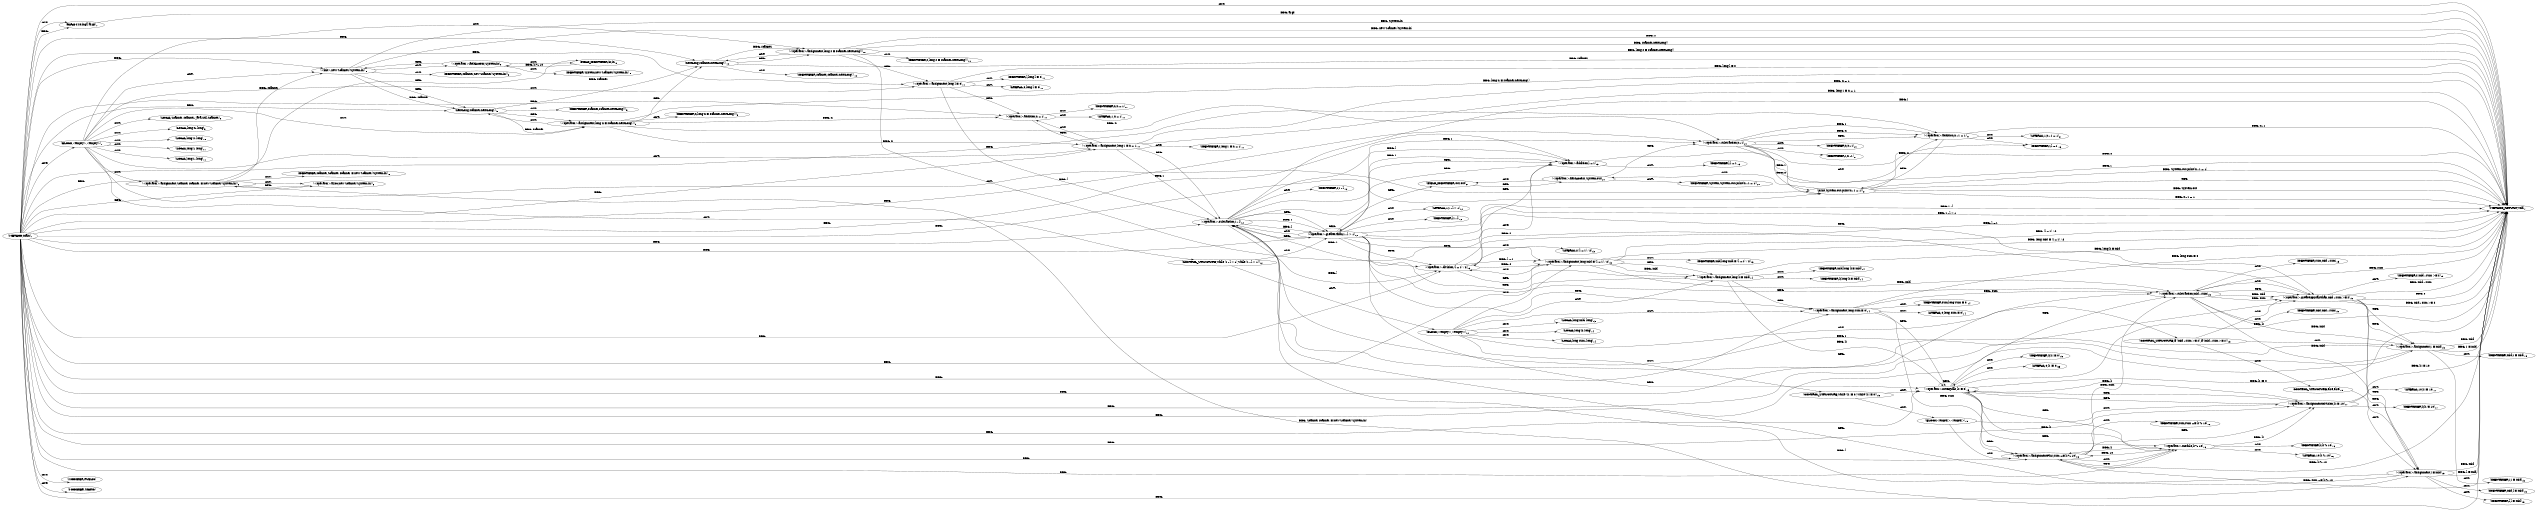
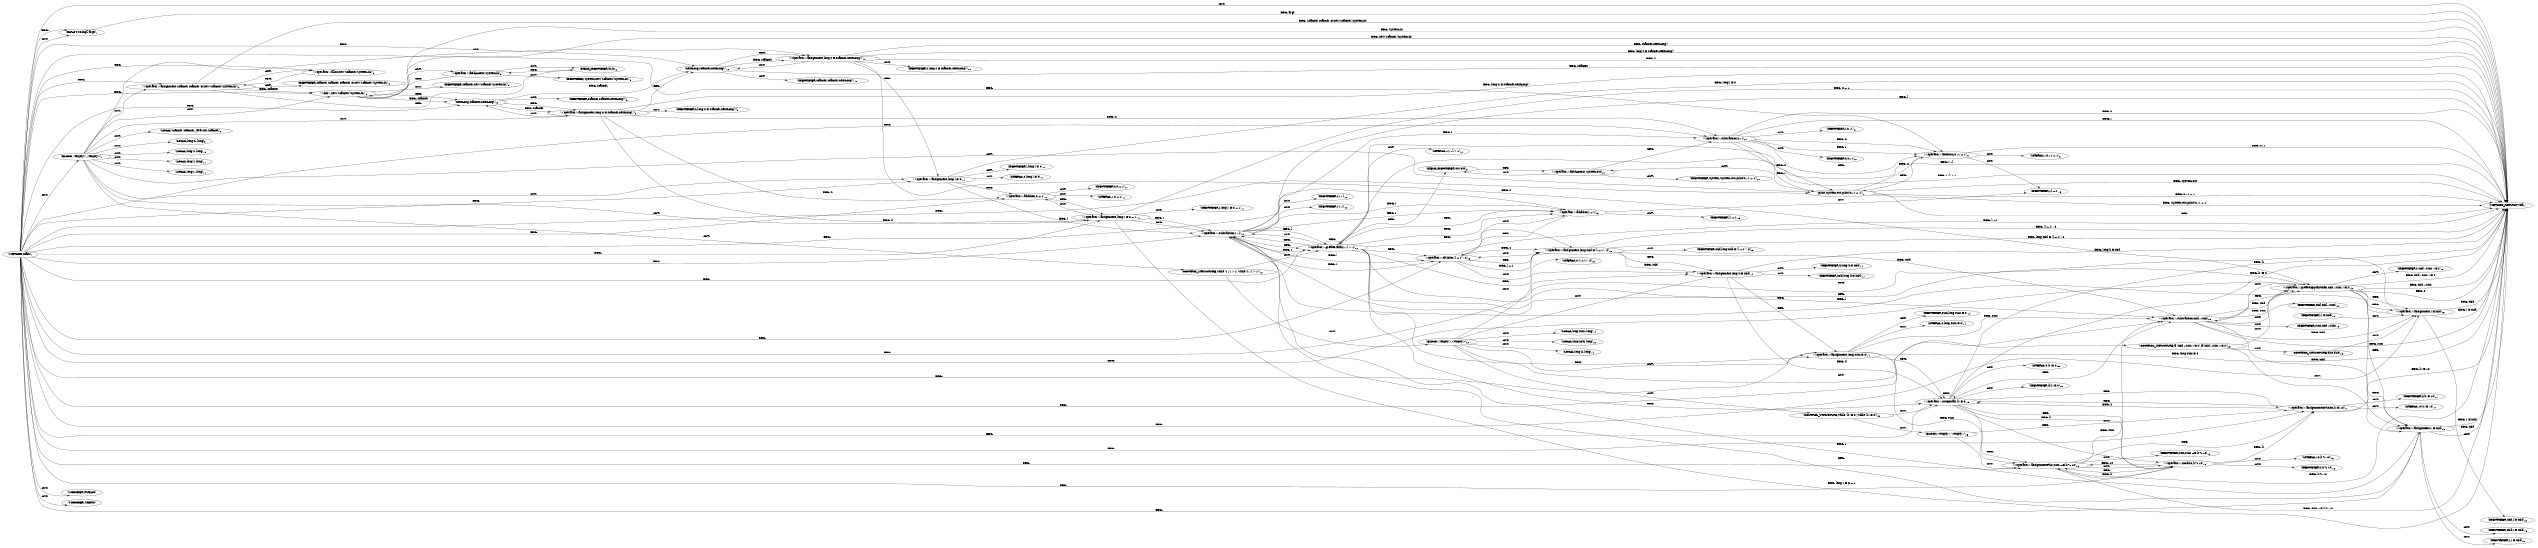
(534, 65) -> (534, 70)
(1384, 223) -> (1280, 213)
(2453, 492) -> (2371, 318)
